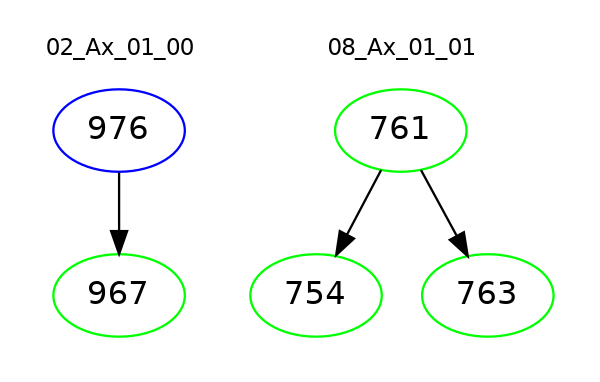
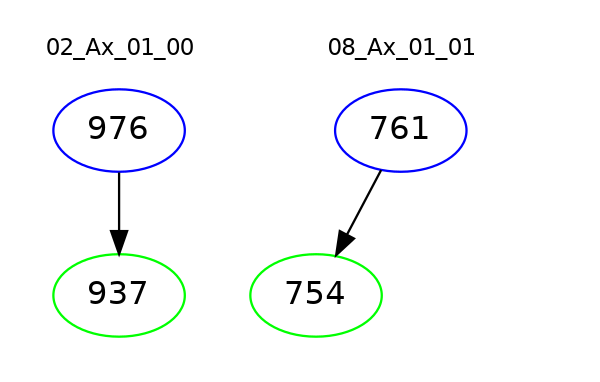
(401, 131) -> (401, 131)
(119, 295) -> (119, 295)
(488, 295) -> none
